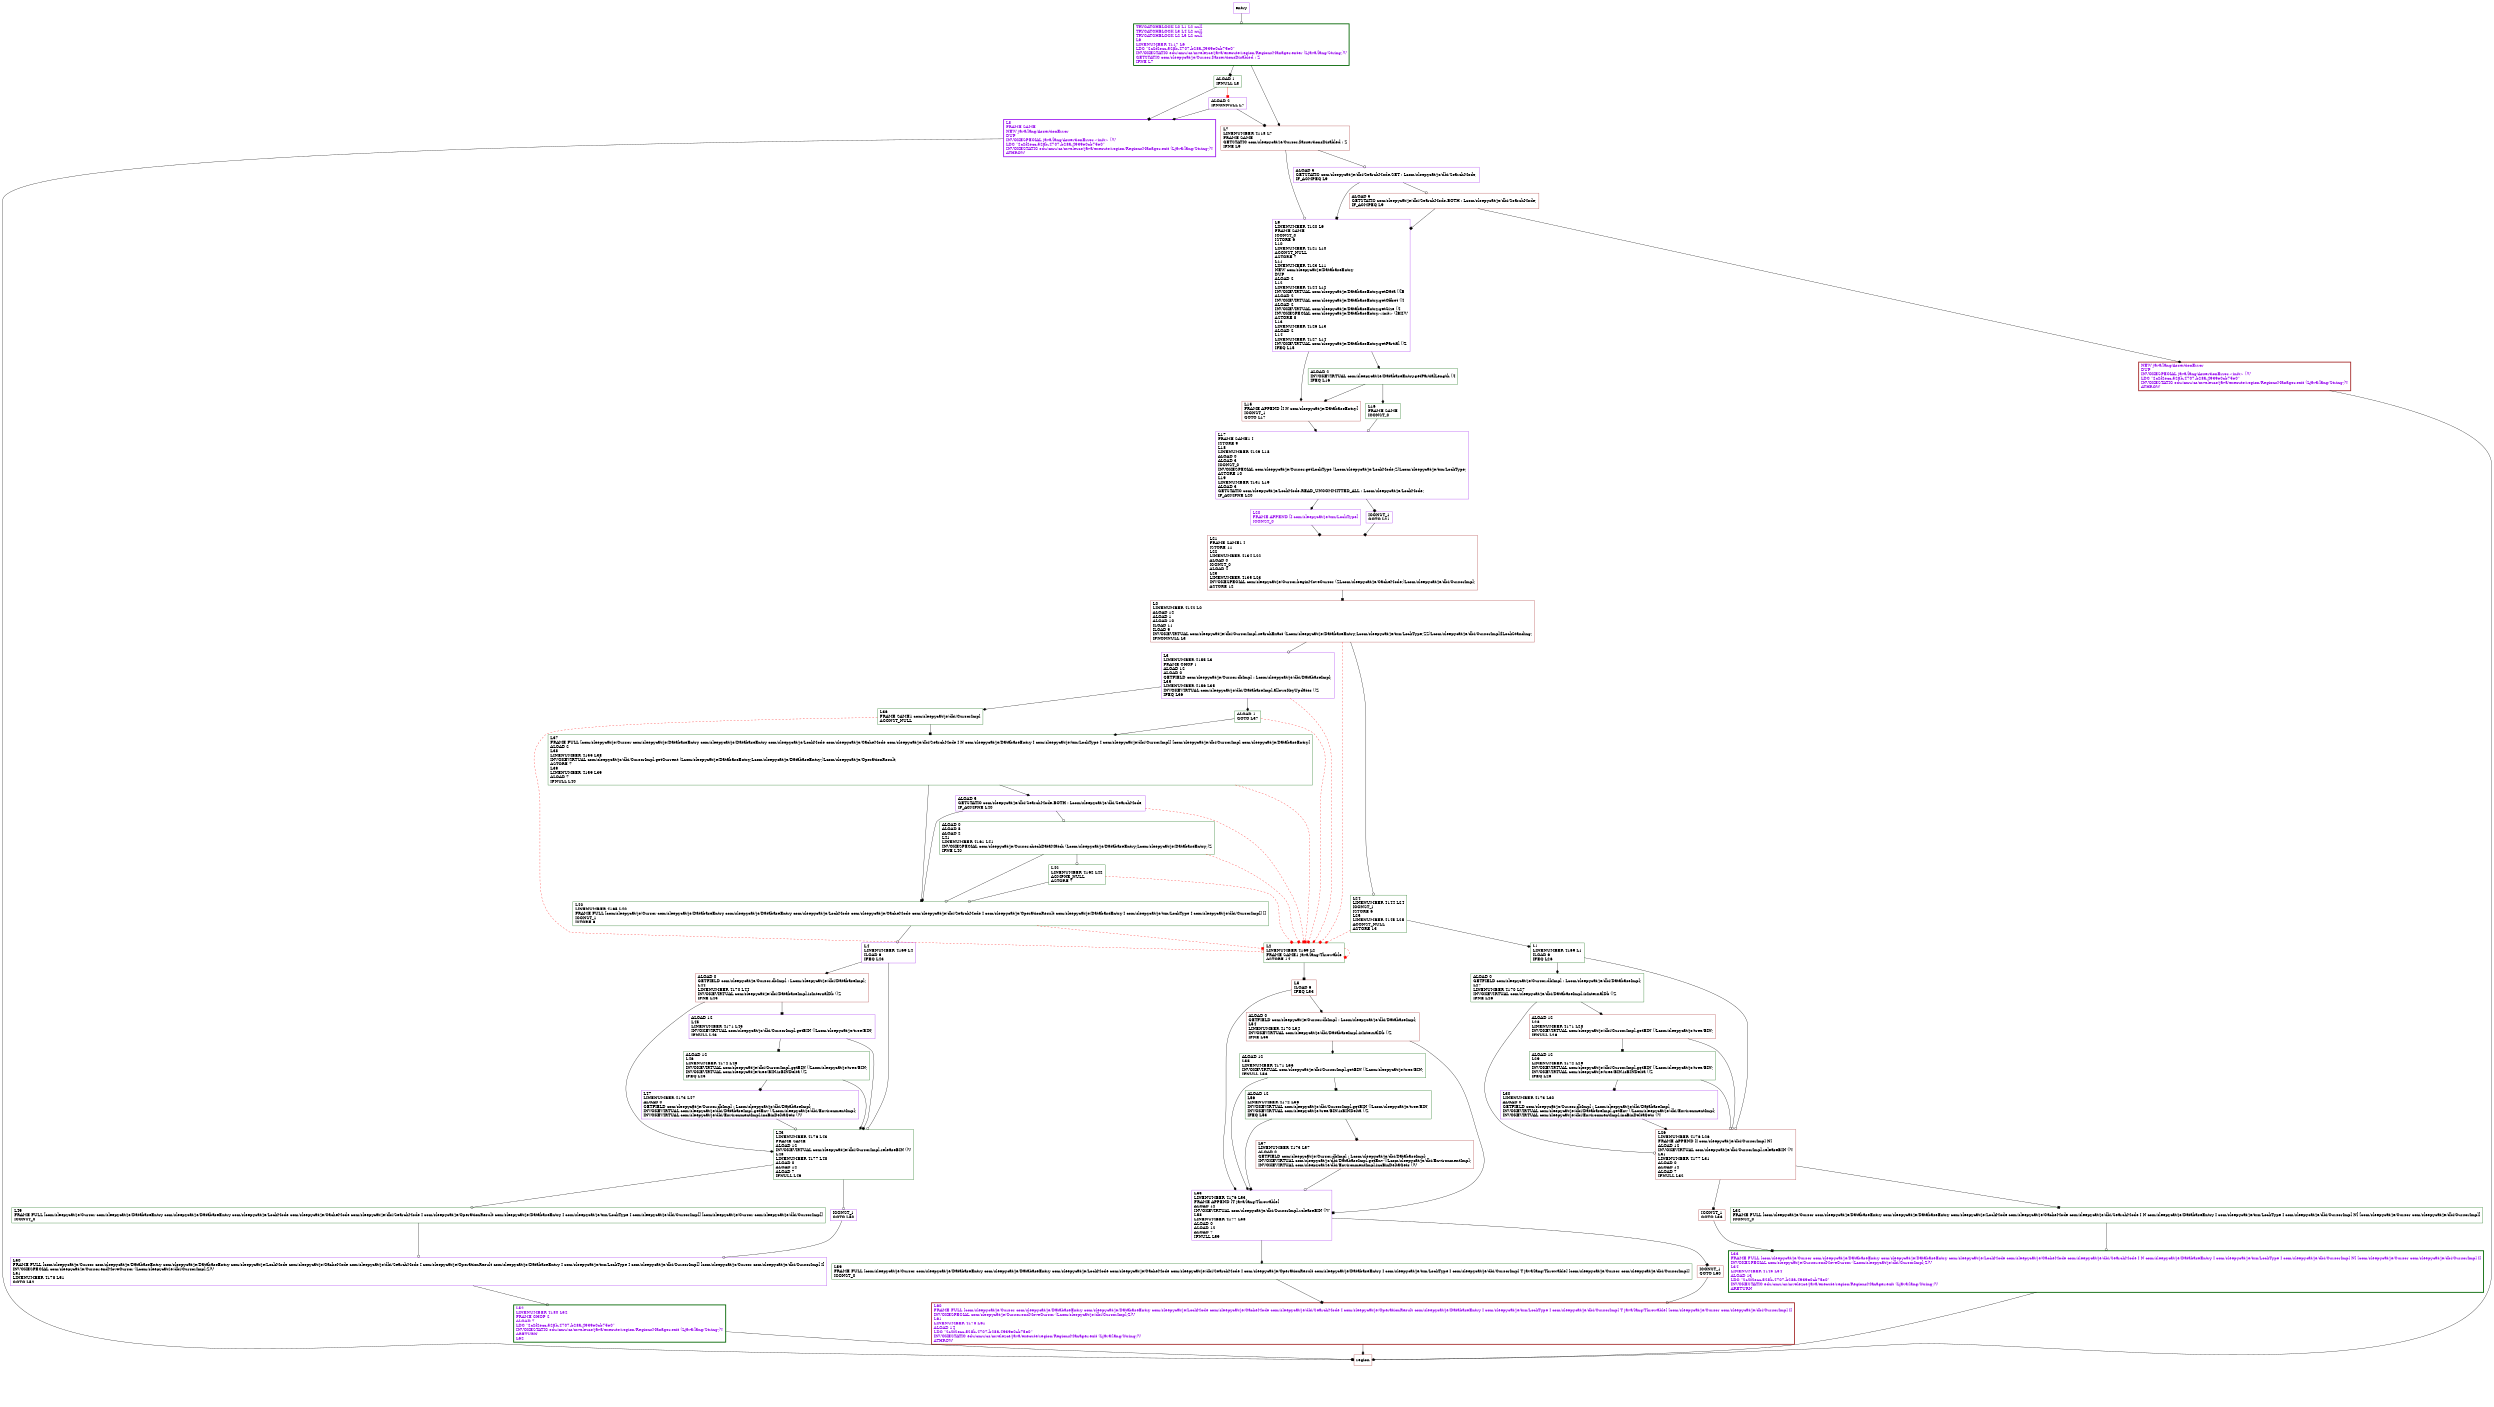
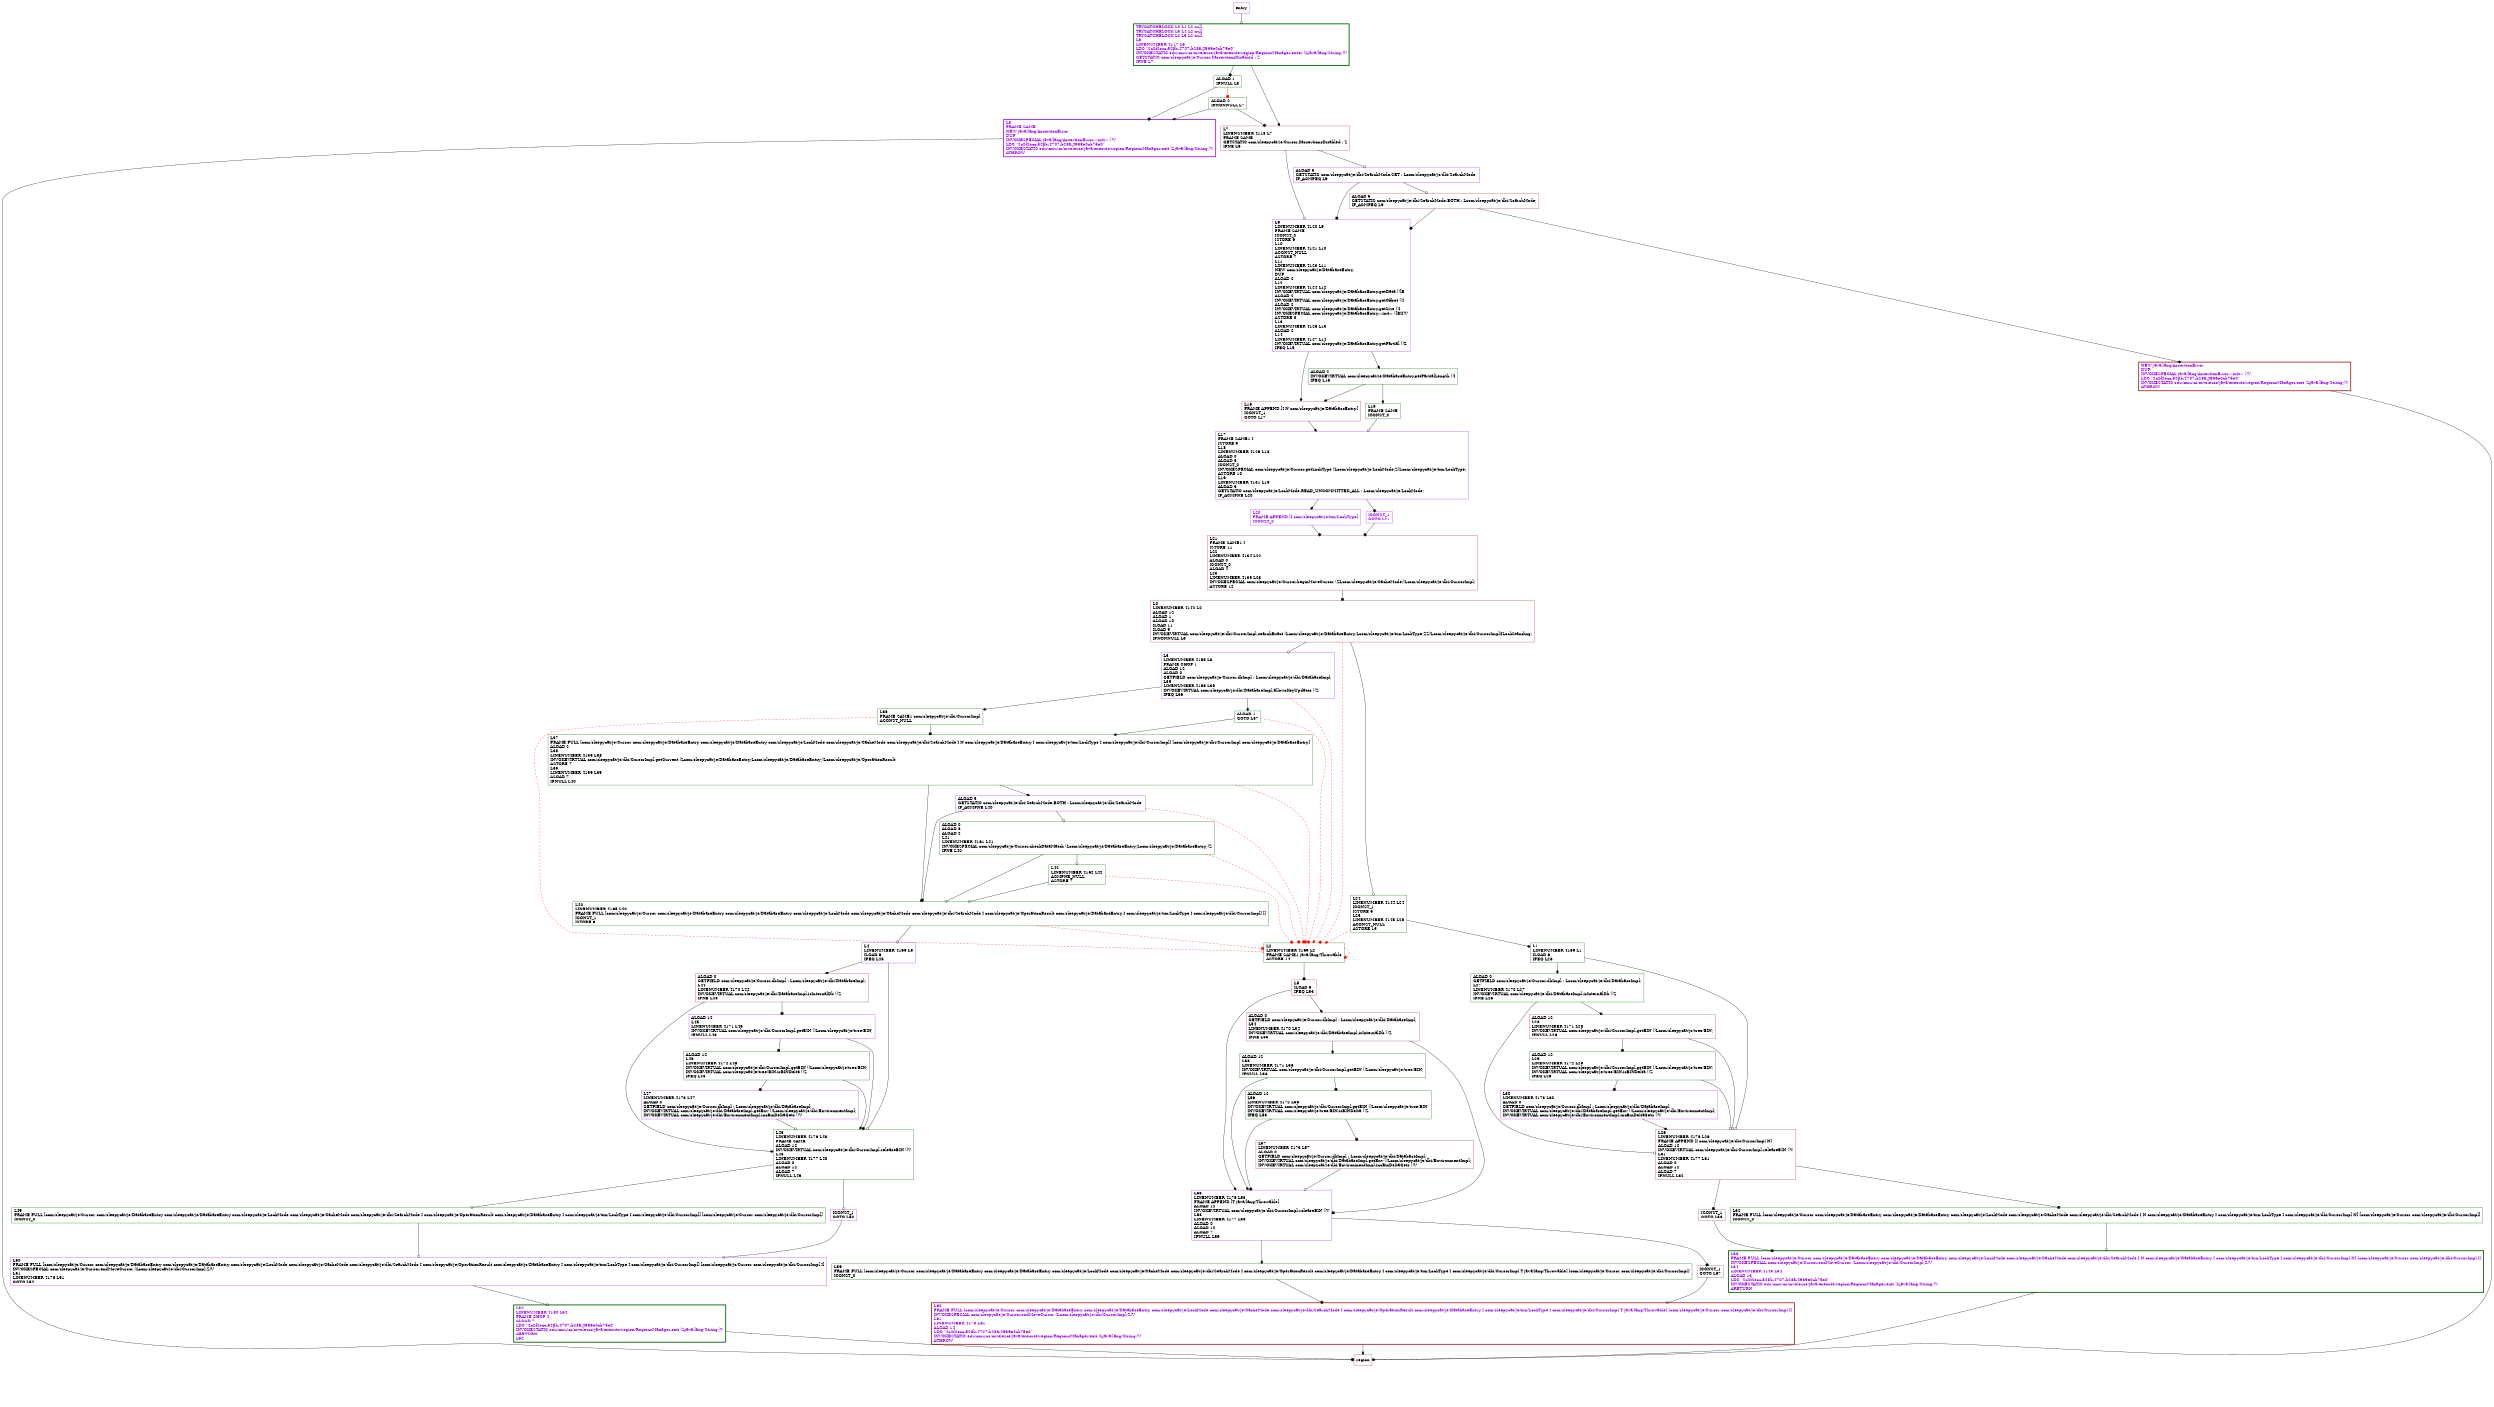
(1228, 103) -> (1228, 103)
(1379, 517) -> (1379, 517)
(889, 953) -> (889, 953)
(1710, 1272) -> (1710, 1272)
